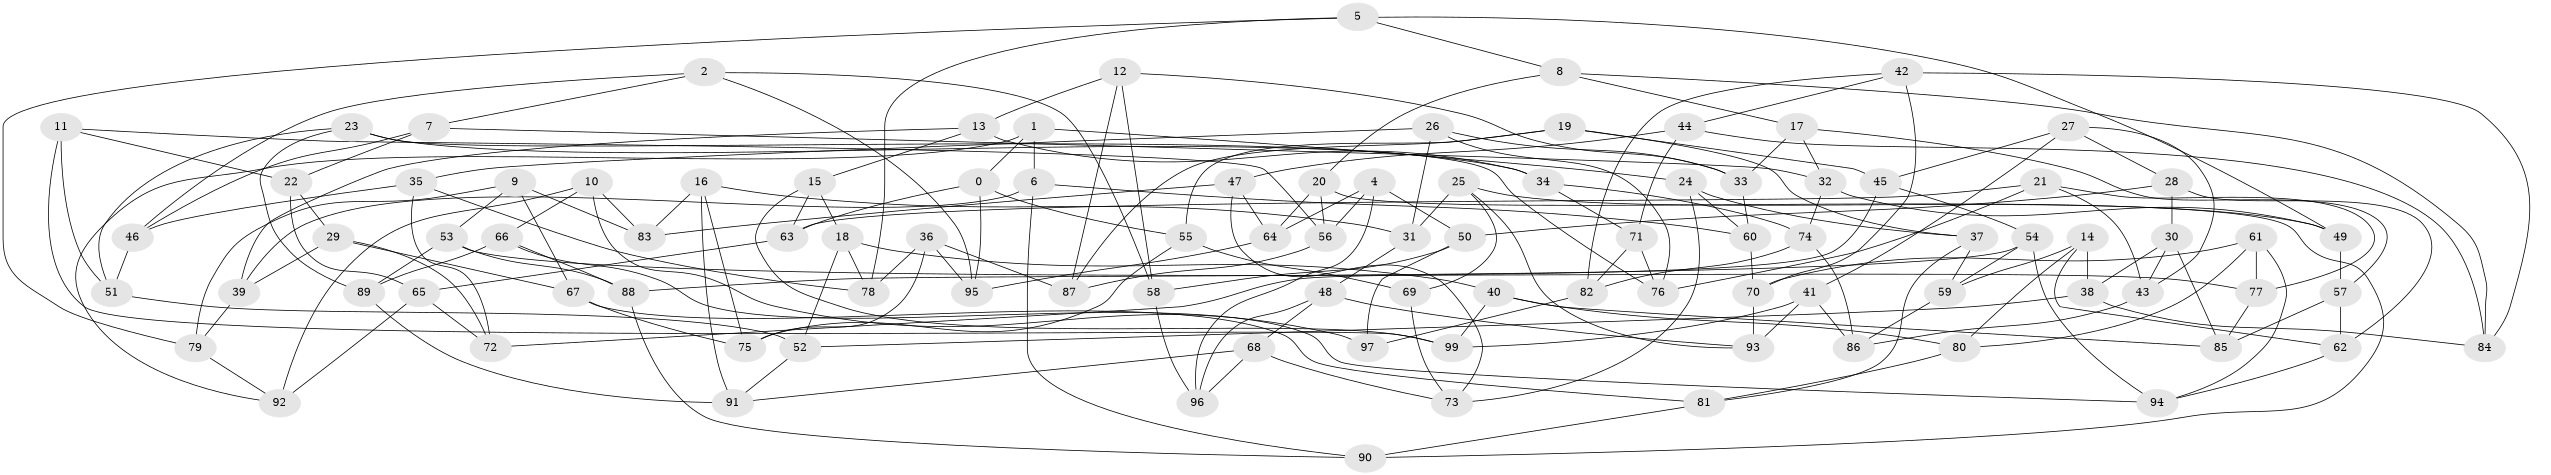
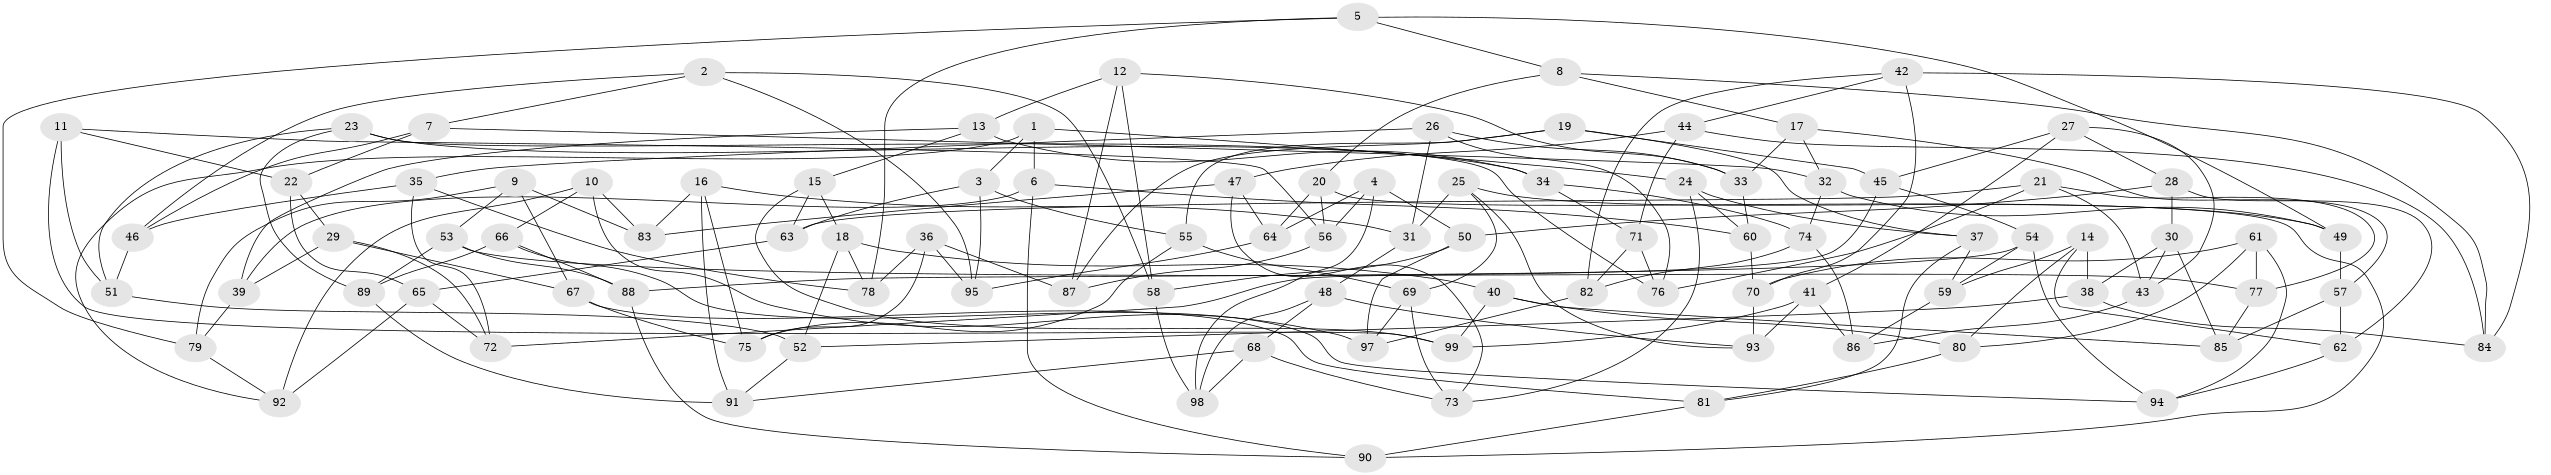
(979, 182) -> (979, 182)
none -> (1389, 320)
(1198, 403) -> (1198, 403)
